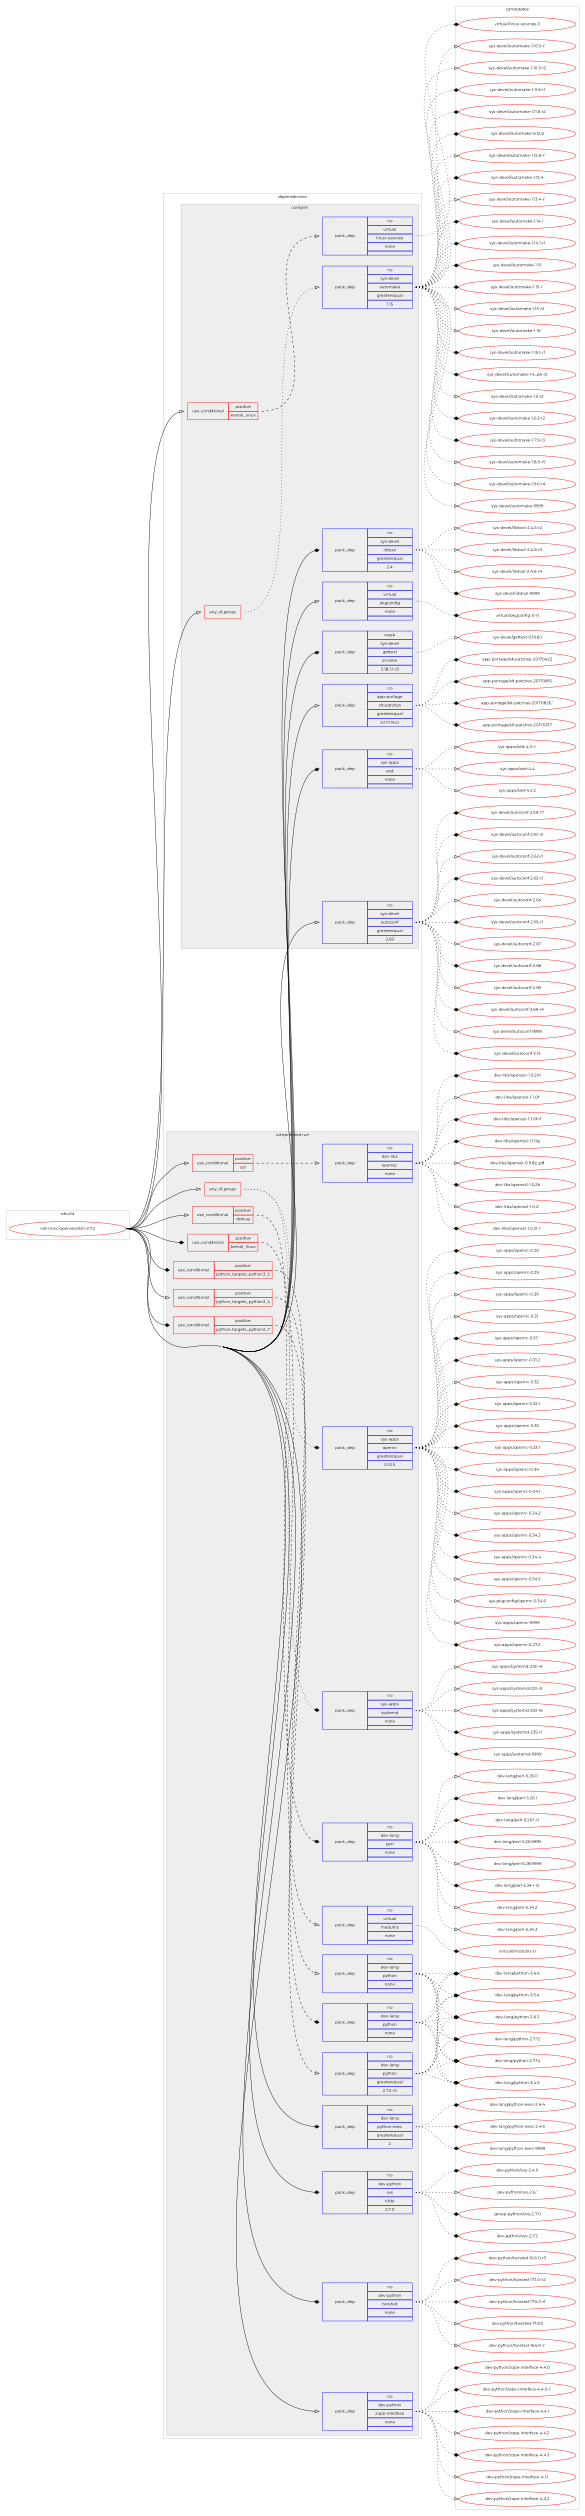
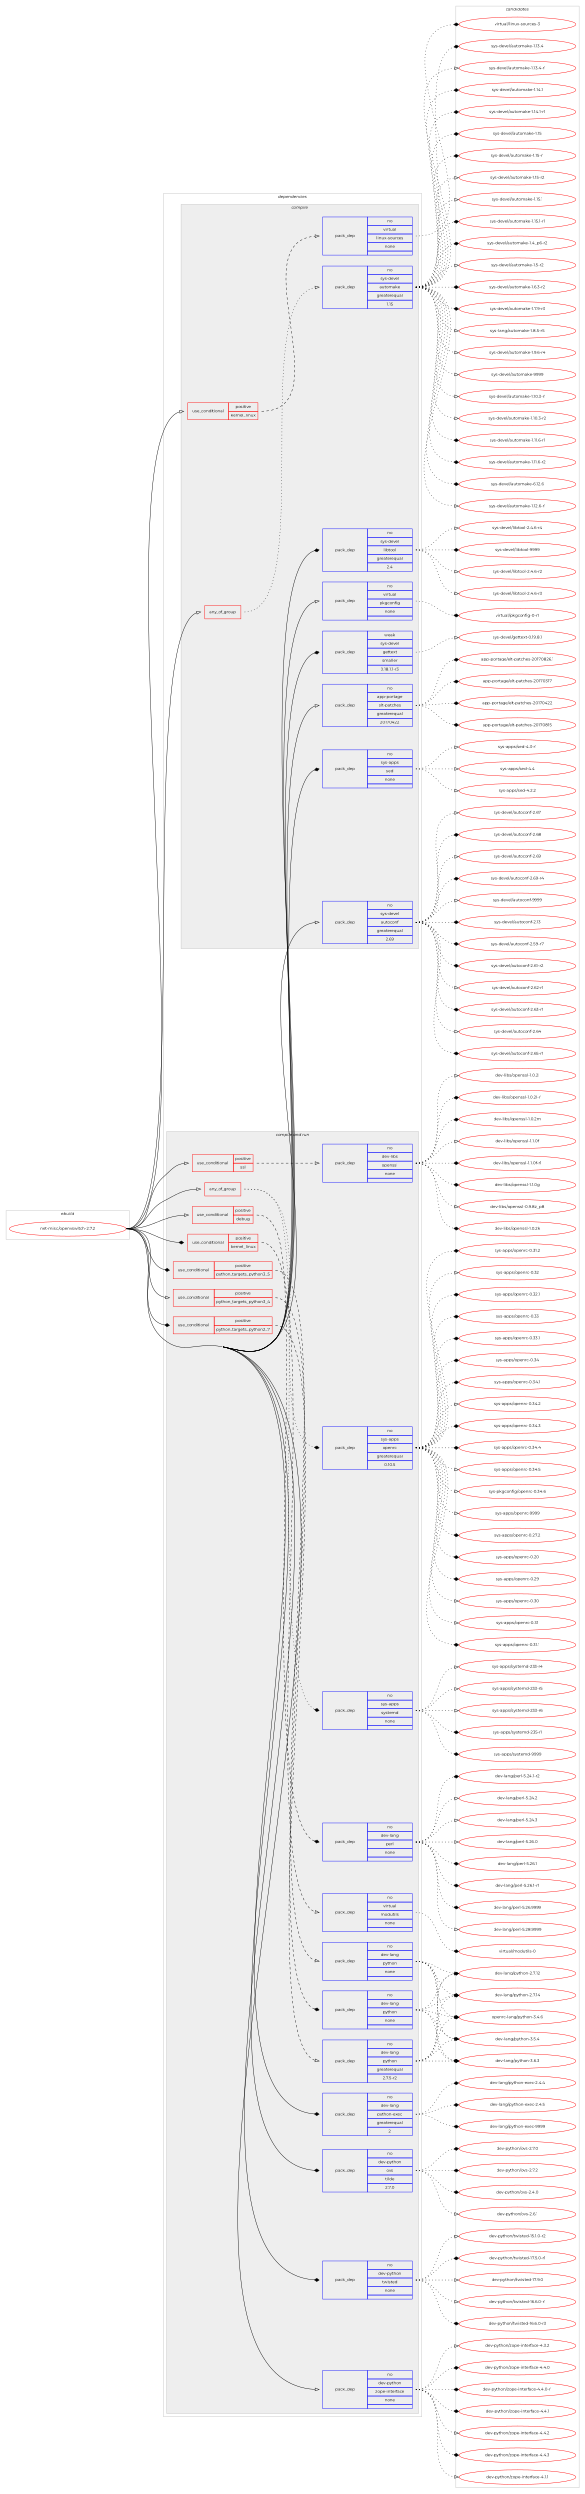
(517, 462) -> (517, 331)
(517, 1973) -> (517, 2017)
(517, 2083) -> none
(517, 2214) -> (517, 2149)
(517, 2280) -> (517, 2236)
